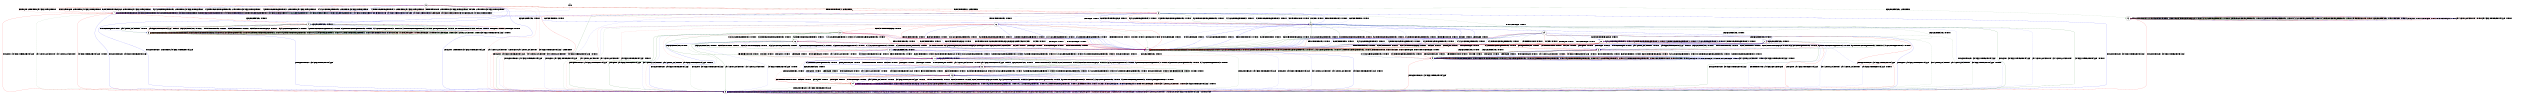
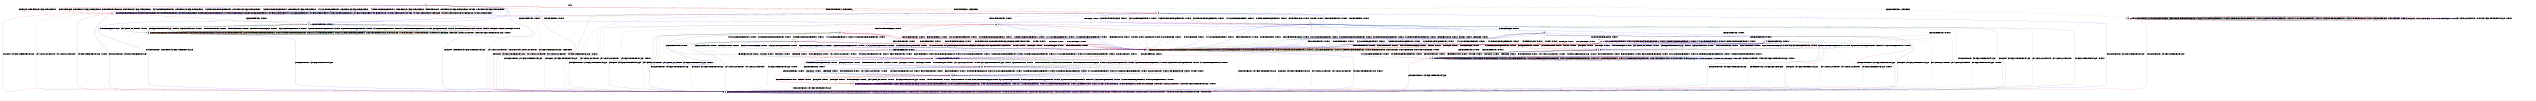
(1351, 16) -> (1456, 27)
